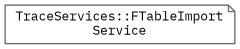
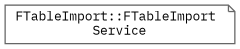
(120, 24) -> (120, 24)
